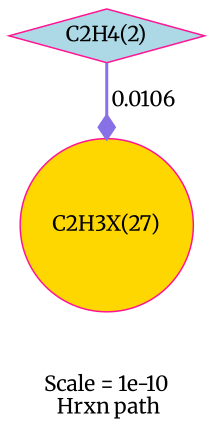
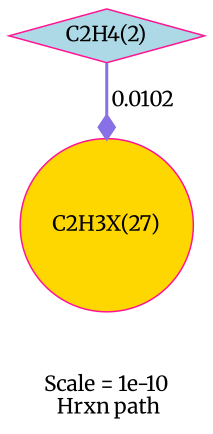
(141, 101) -> (141, 101)
